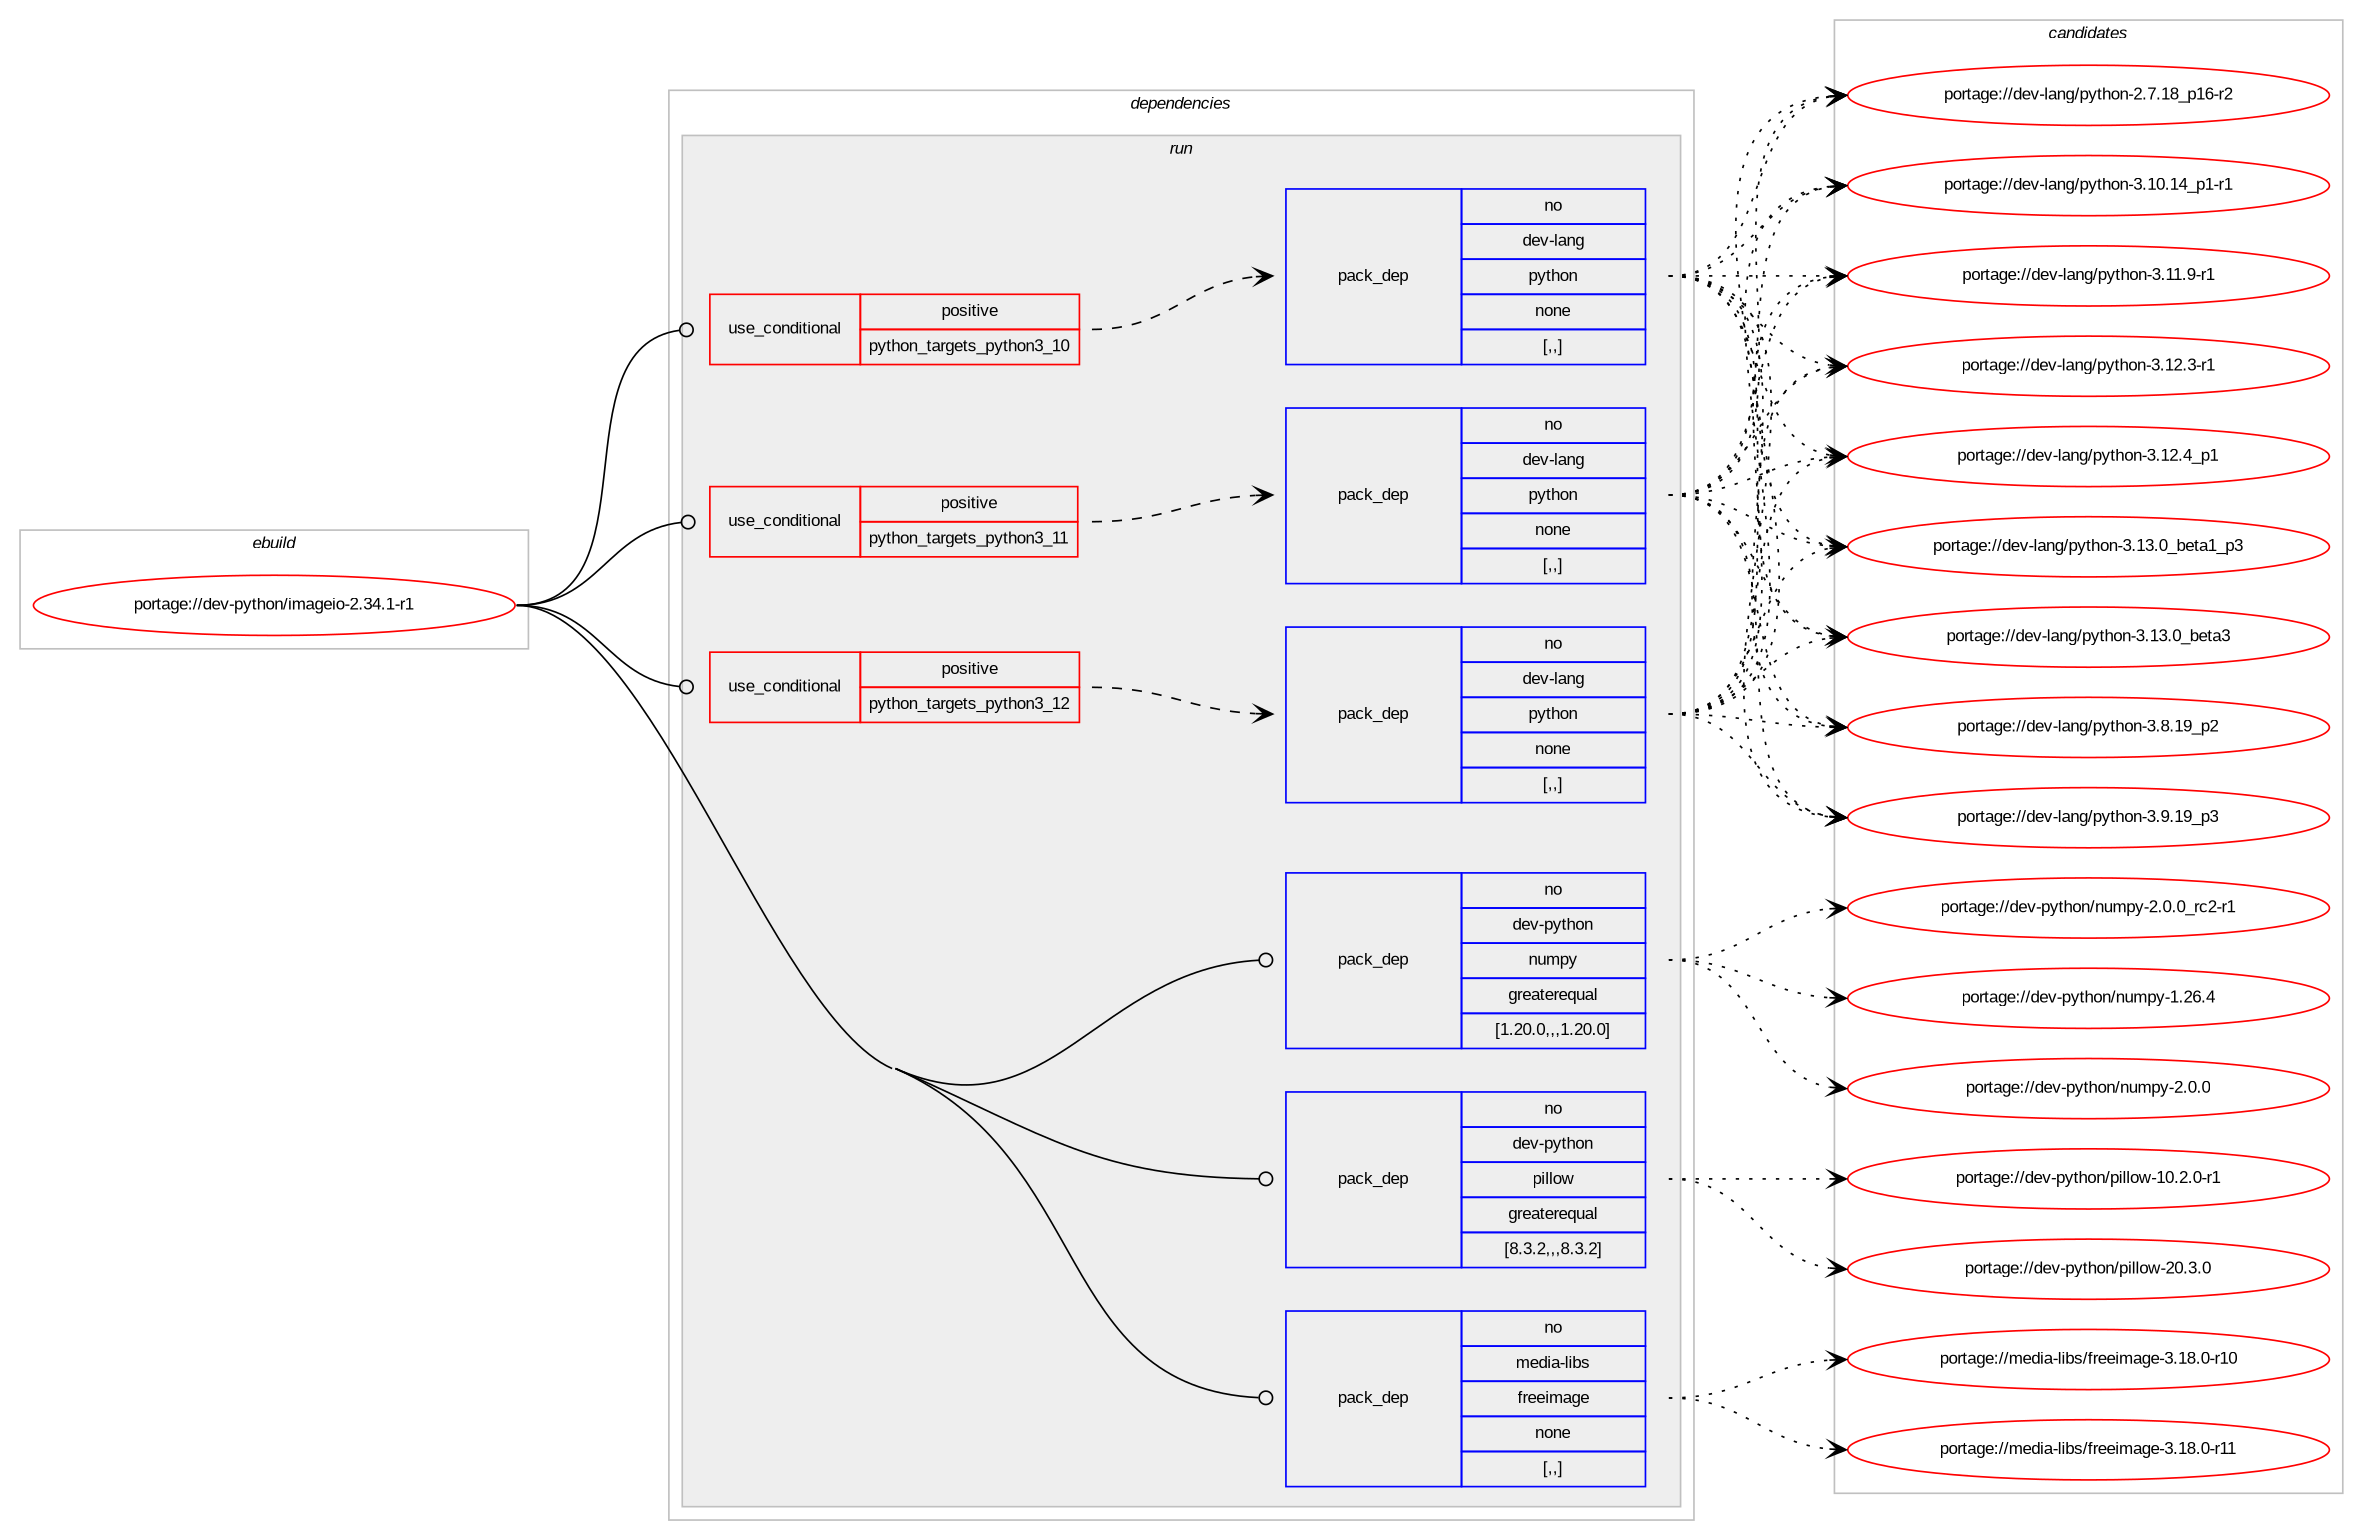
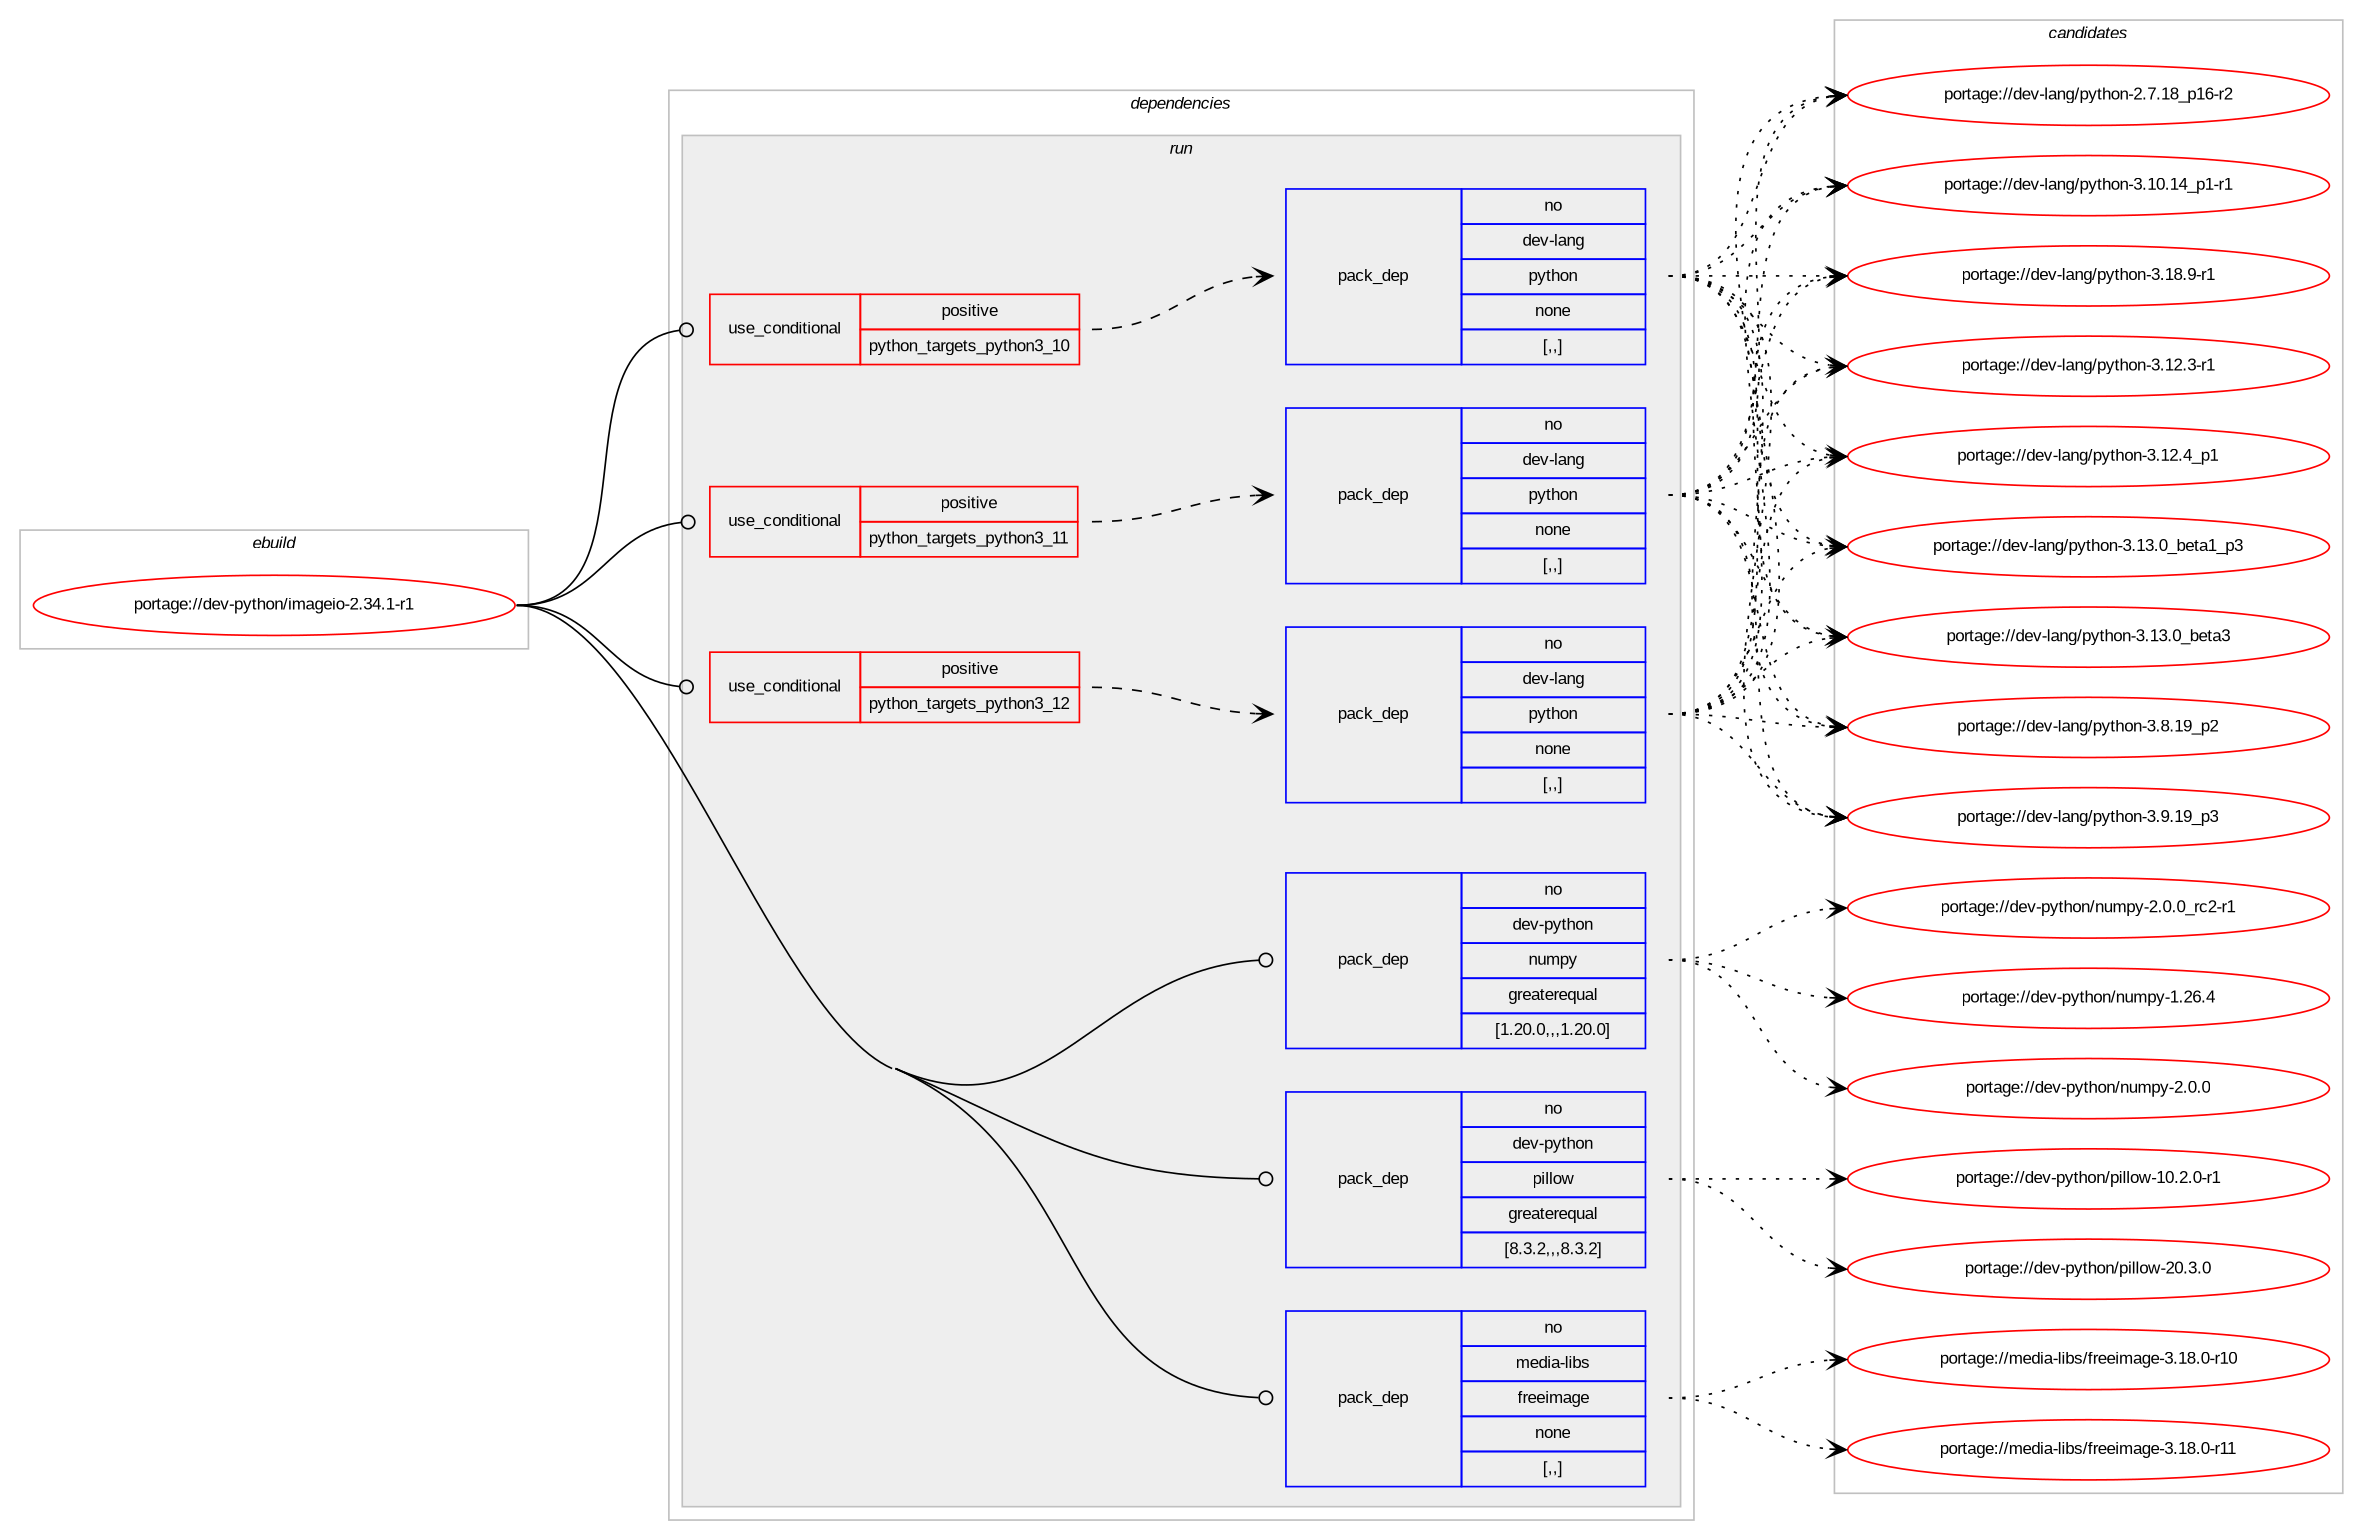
(2089, 276) -> (2089, 276)
